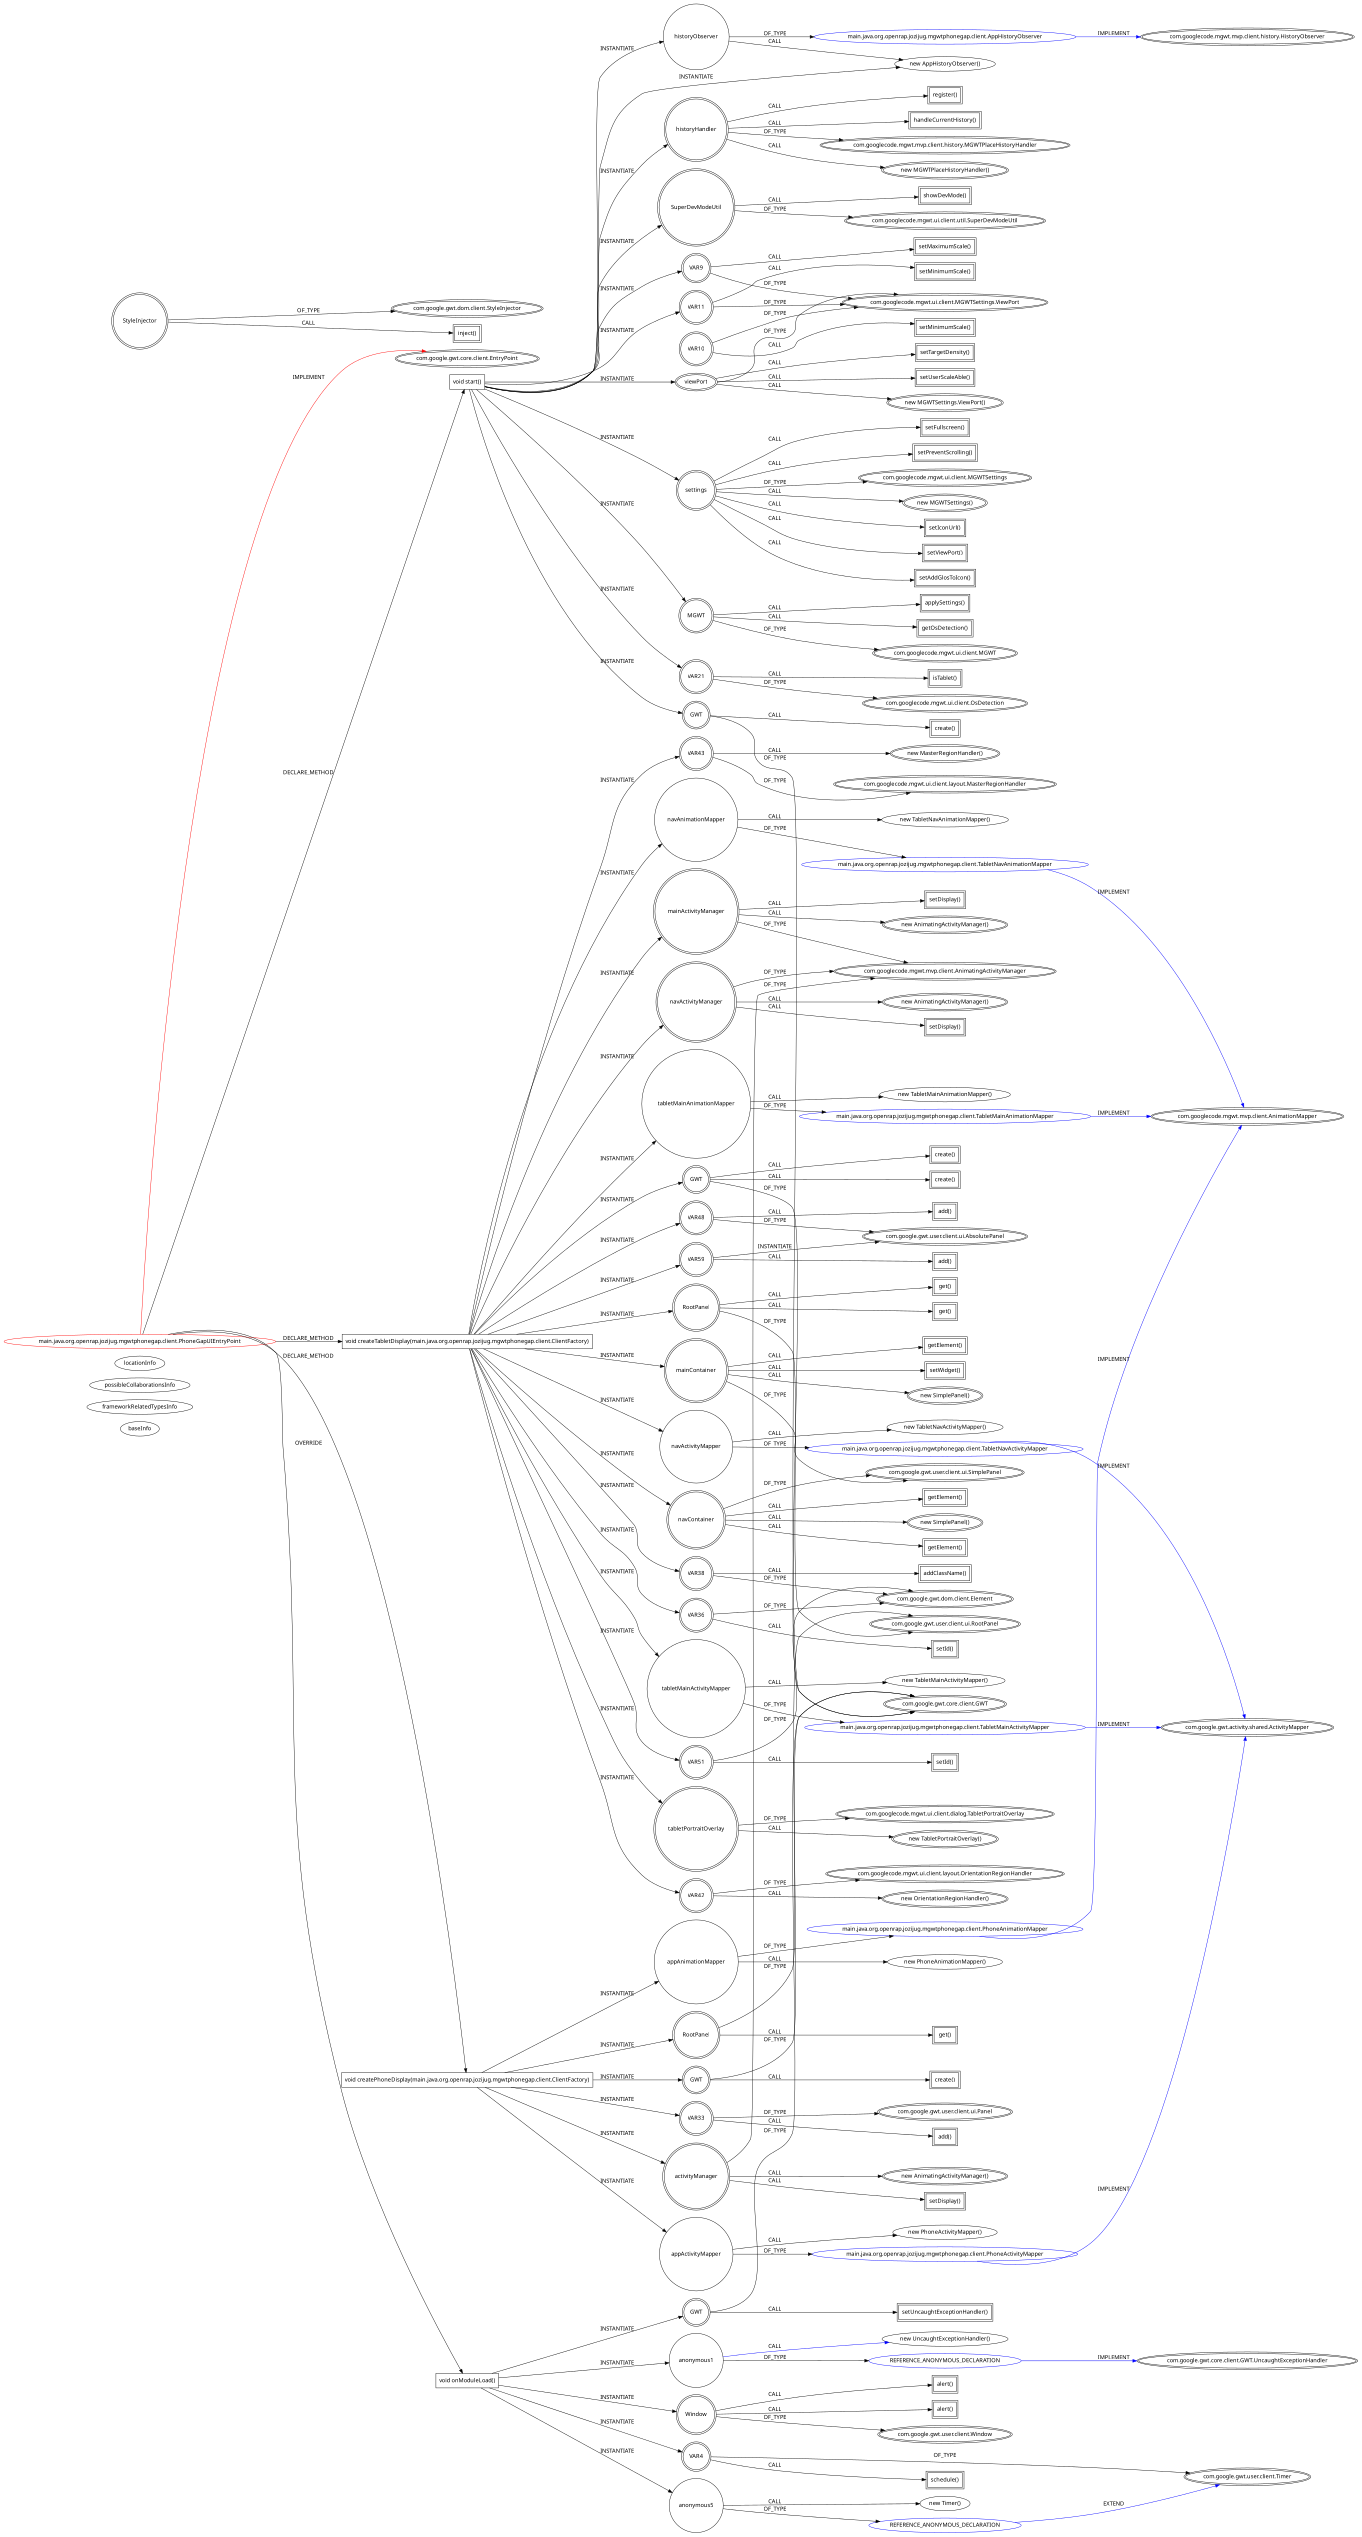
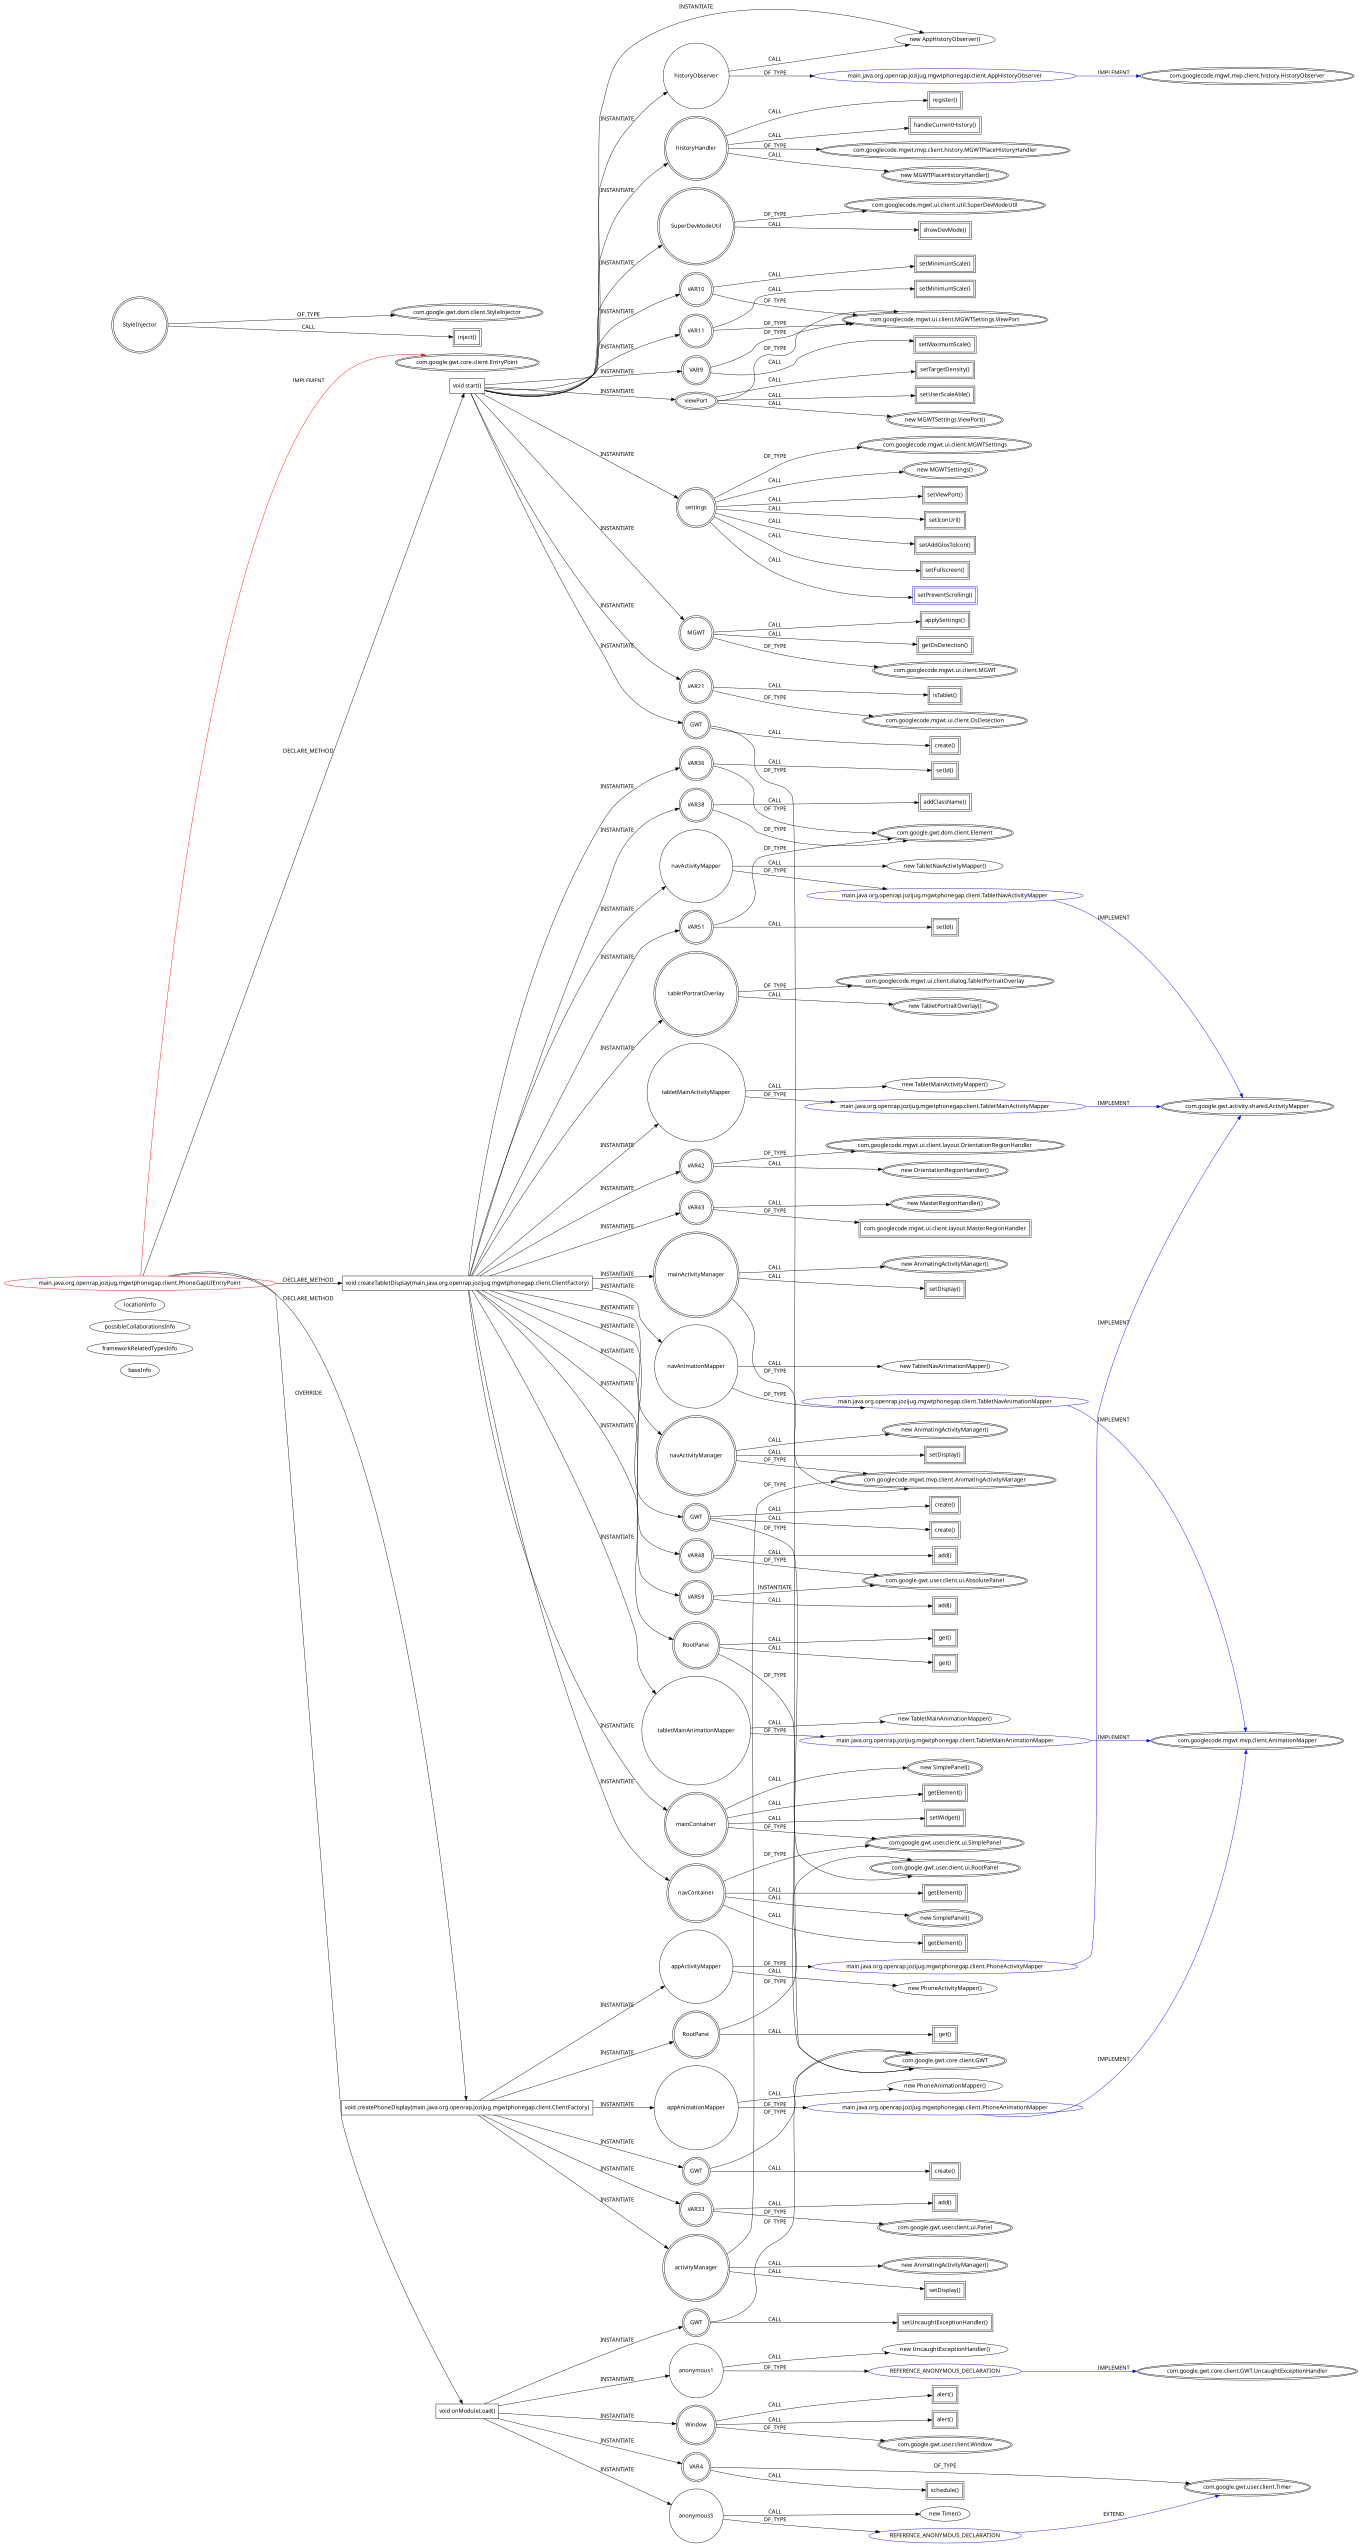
none -> (604, 336)
(945, 453) -> (945, 595)
(945, 784) -> (945, 1229)
(804, 2349) -> (804, 2359)
